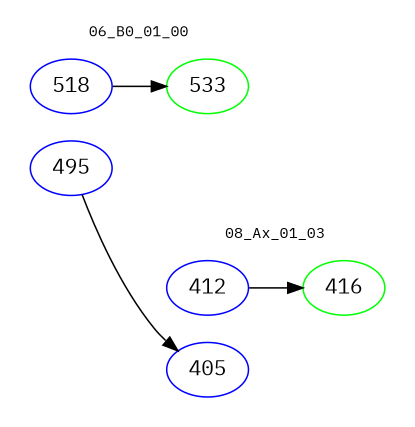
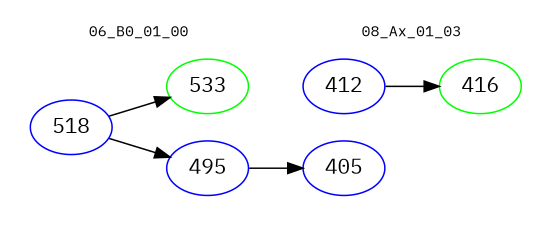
none -> (132, 146)
